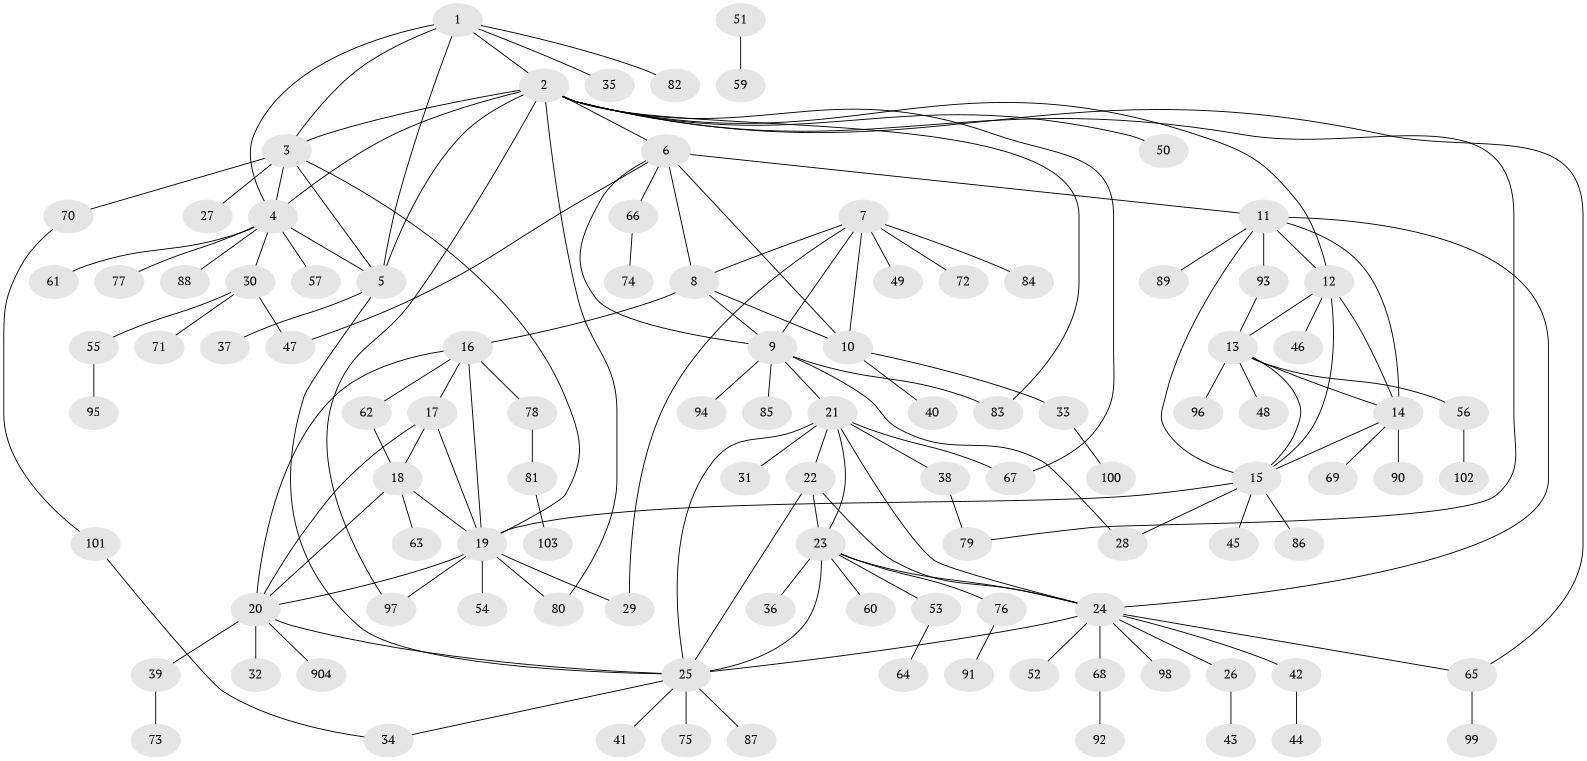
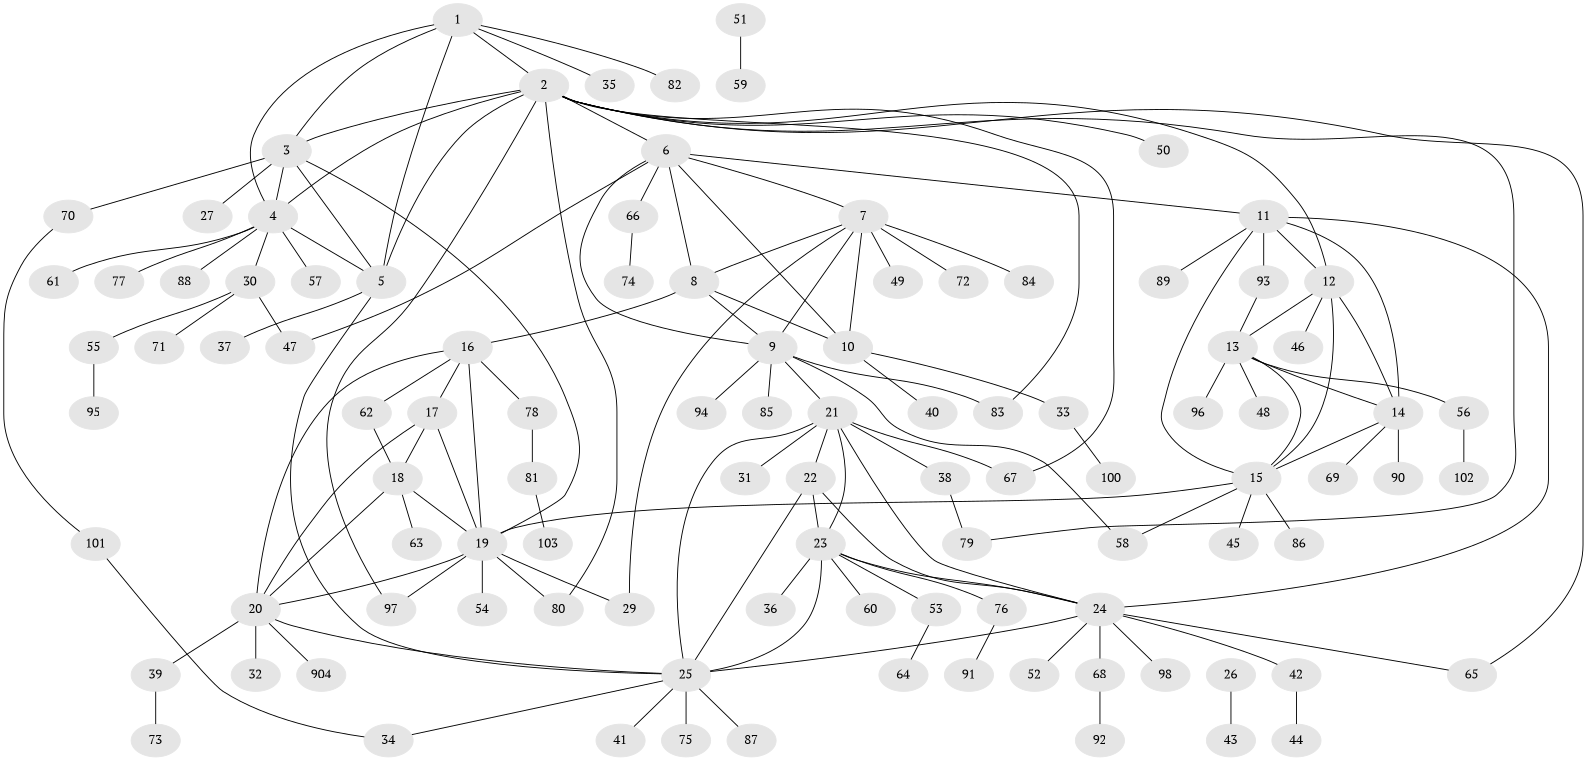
none -> (767, 181)
(1123, 544) -> (1123, 544)
(1165, 642) -> none
(1472, 741) -> none
